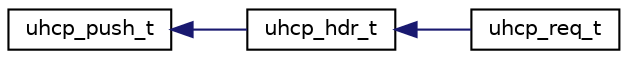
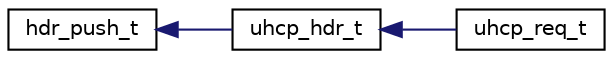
(90, 30) -> (82, 30)
